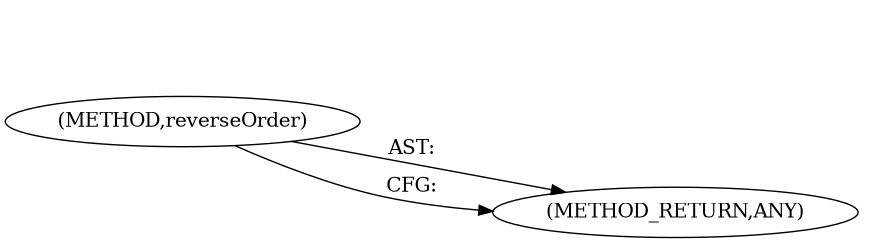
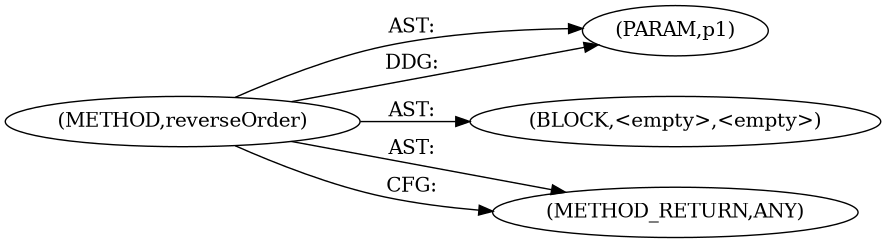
none -> (675, 31)
none -> (675, 122)
